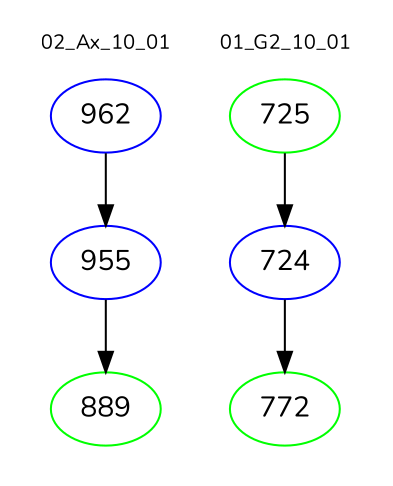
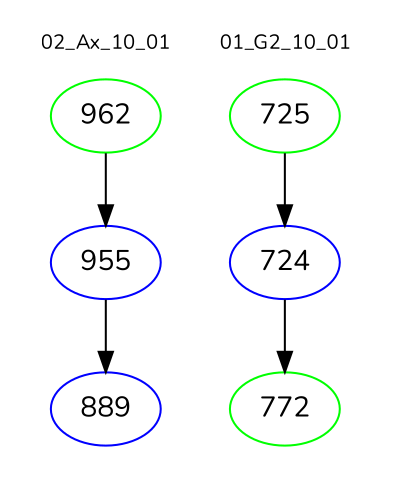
(106, 116) -> (106, 116)
(106, 409) -> (106, 409)
